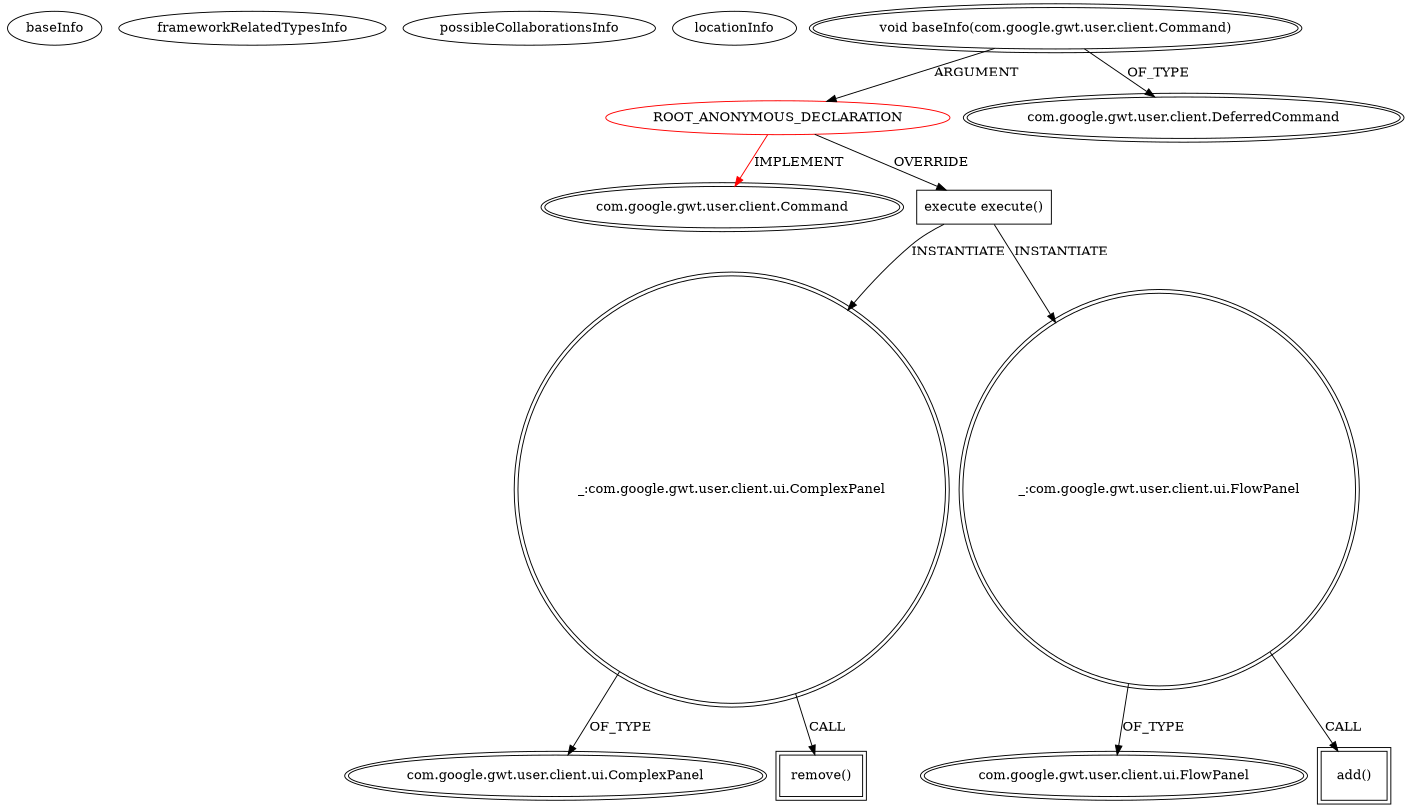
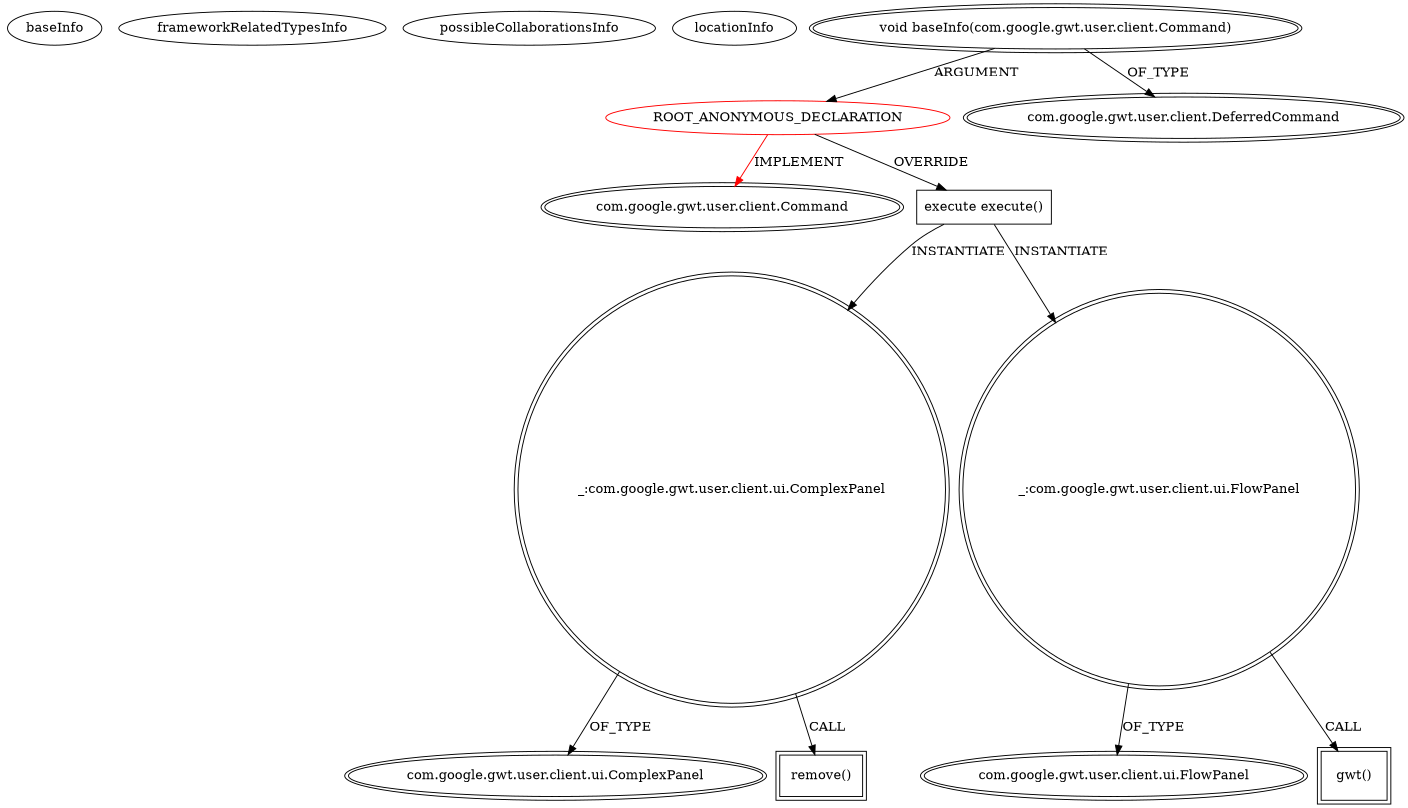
(1354, 776) -> (1354, 776)
